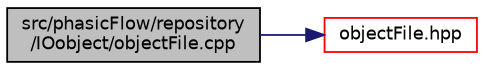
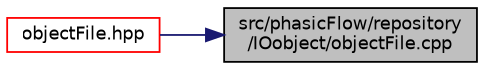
(283, 35) -> (183, 35)
